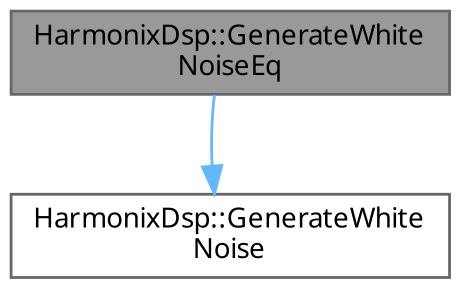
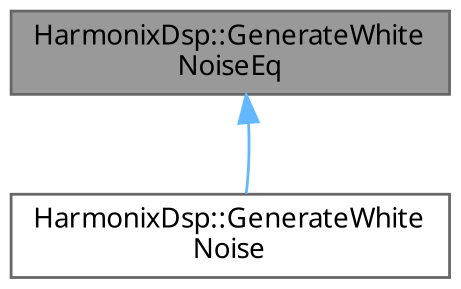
(212, 130) -> (249, 158)
